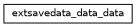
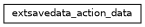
(68, 14) -> (72, 14)
